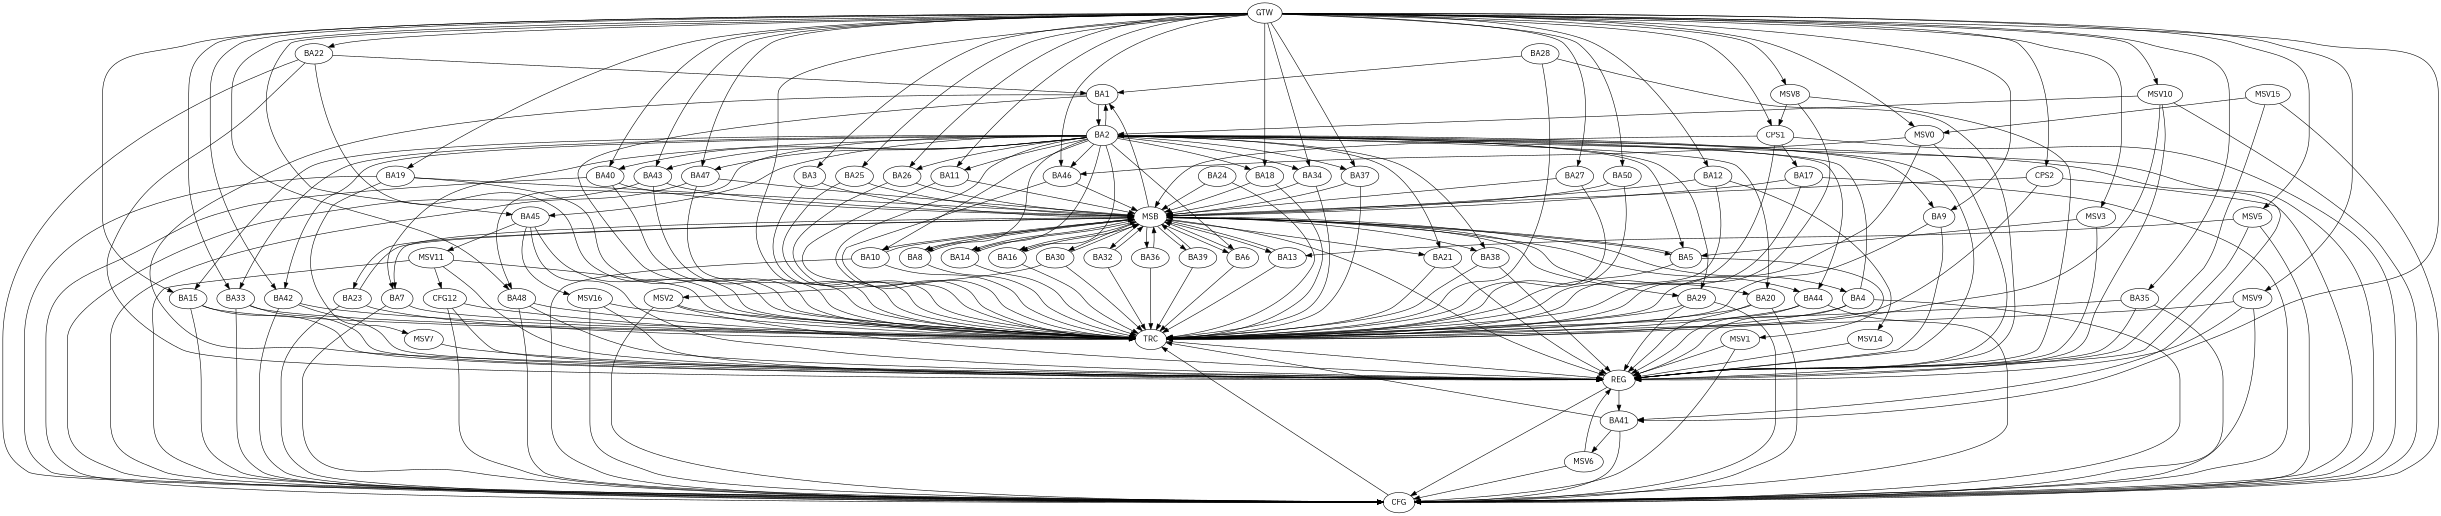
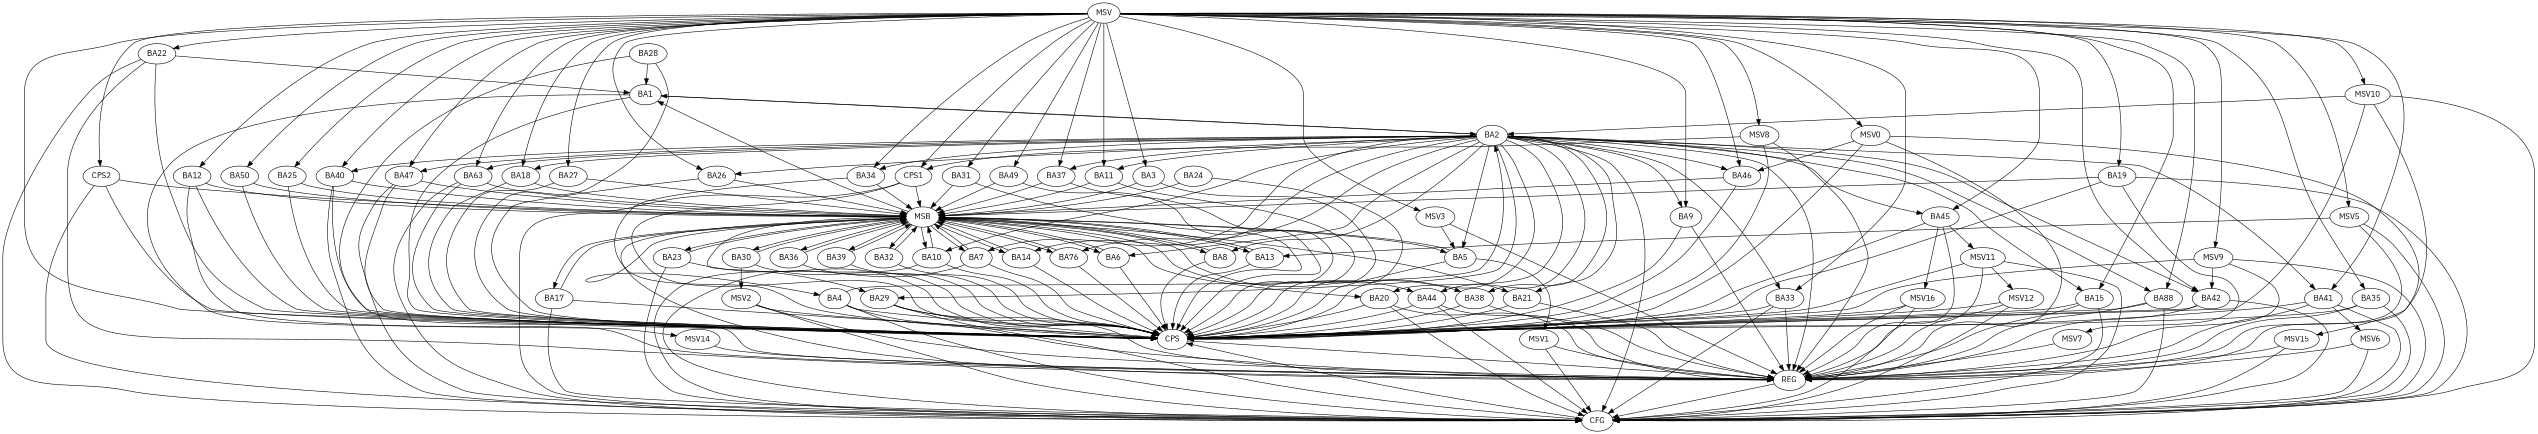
(1265, 13) -> (1104, 13)
(2098, 115) -> (2239, 165)
(1788, 153) -> (721, 228)
(653, 176) -> (473, 176)
none -> (961, 176)
none -> (1009, 176)
none -> (954, 238)
(1008, 258) -> (1069, 258)
none -> (2213, 273)
(445, 299) -> (2021, 299)
(517, 299) -> (2164, 299)
(1151, 339) -> (1172, 339)
(1619, 398) -> (2051, 364)
